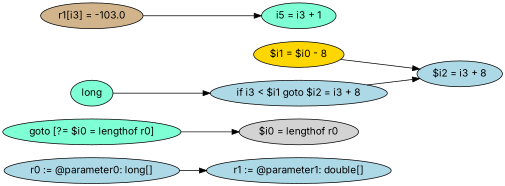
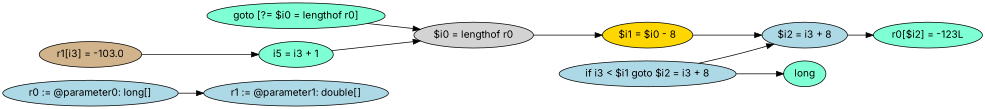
none -> (564, 35)
none -> (928, 35)
none -> (372, 46)
(158, 93) -> (756, 74)
